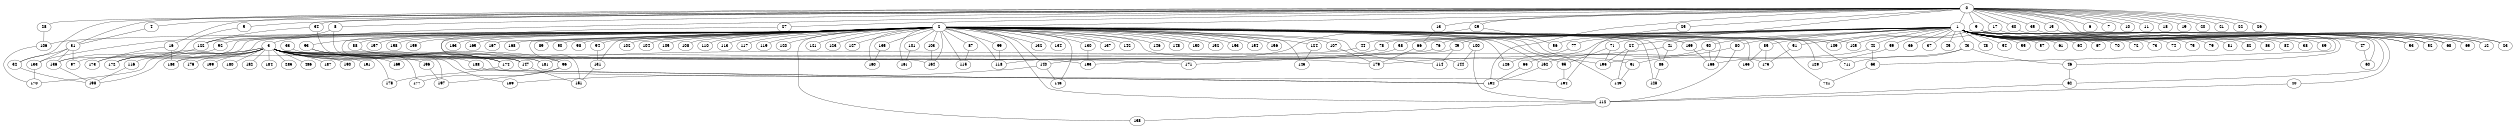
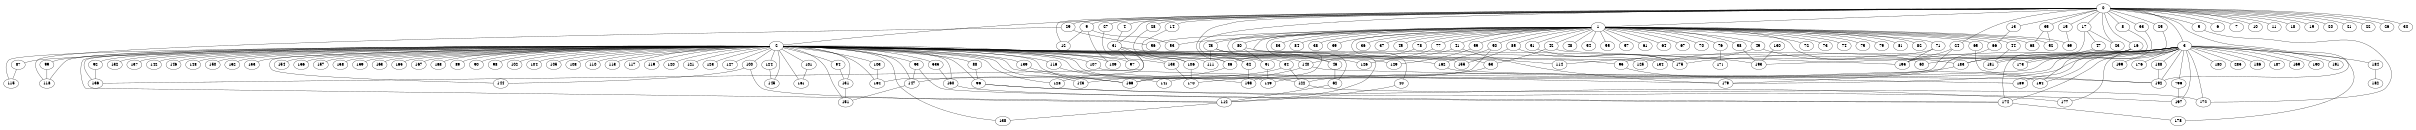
none -> (2122, 18)
none -> (1172, 27)
(1015, 31) -> (1389, 51)
(268, 37) -> (1631, 75)
(2160, 37) -> (2091, 37)
(2222, 37) -> (2049, 37)
(882, 46) -> (936, 65)
(260, 54) -> (2375, 74)
none -> (1910, 56)
(728, 59) -> none
(308, 65) -> (2257, 65)
(427, 65) -> (2179, 84)
(1847, 65) -> (1211, 65)
(73, 74) -> none
(1827, 84) -> (1164, 84)
none -> (1477, 100)
